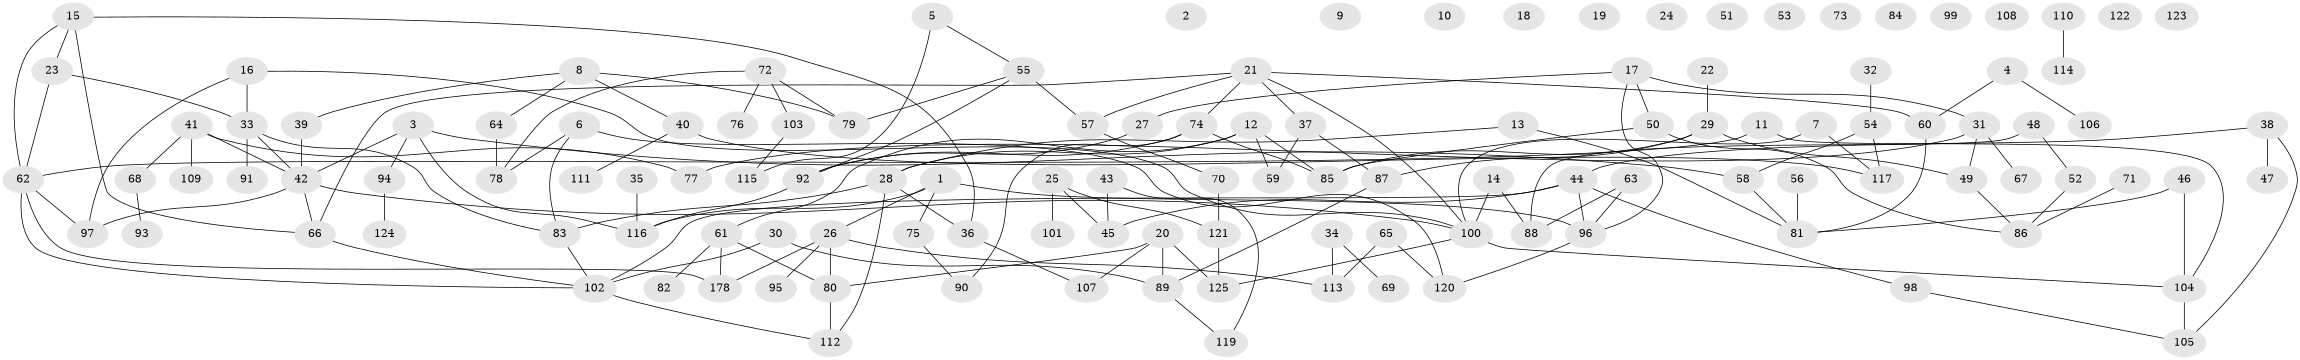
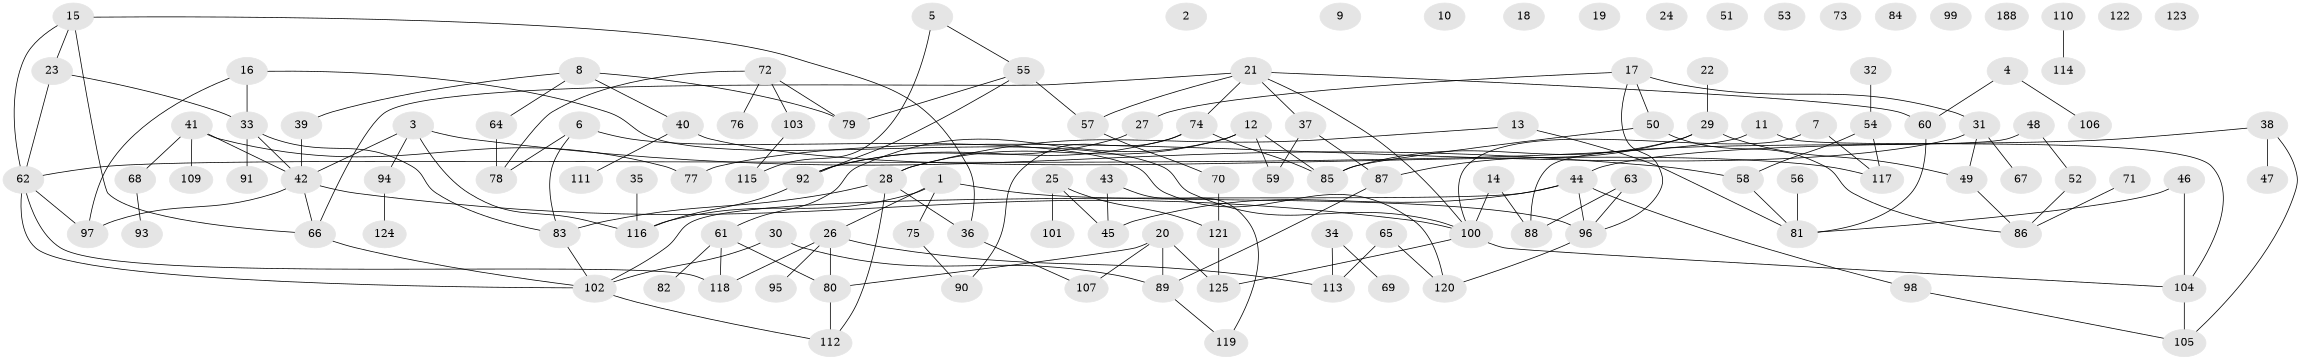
(2007, 17) -> (2007, 17)
(720, 289) -> (720, 289)
